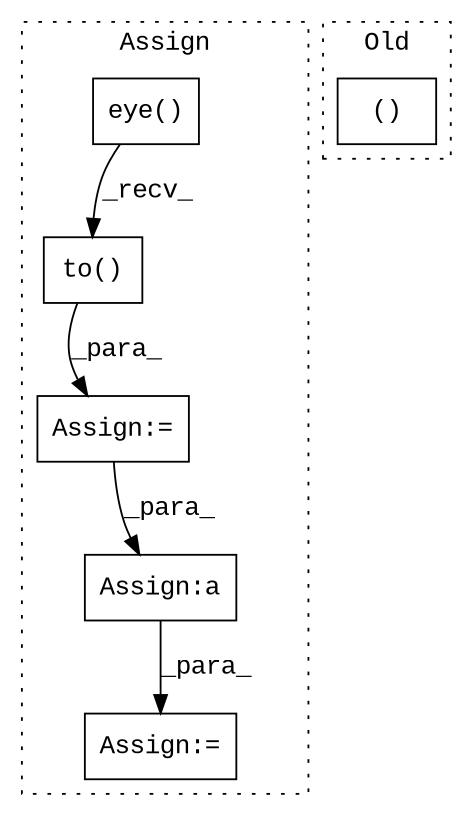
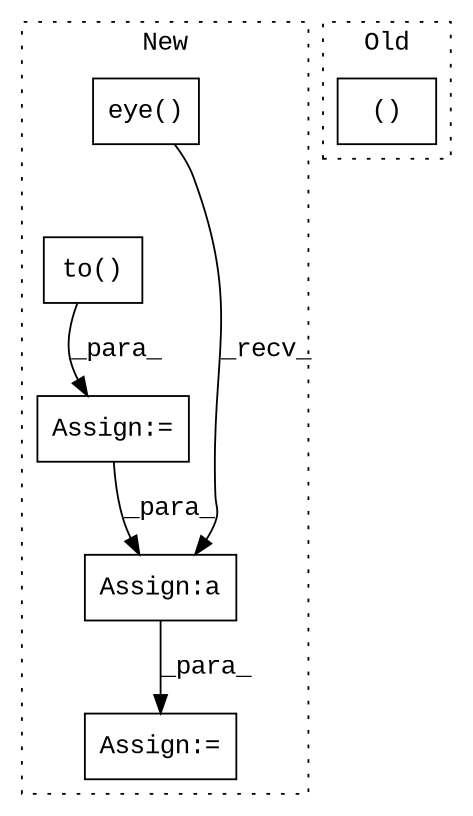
(165, 43) -> (165, 43)
(101, 180) -> (221, 339)
